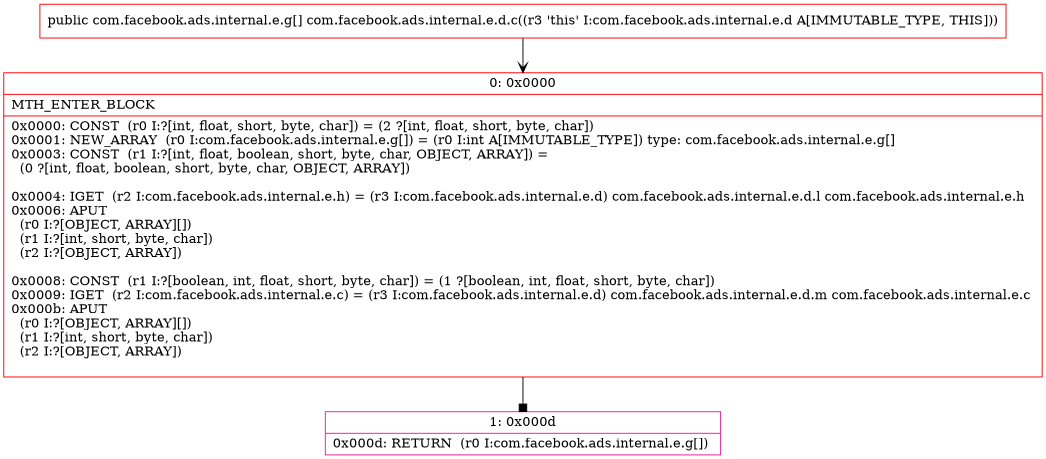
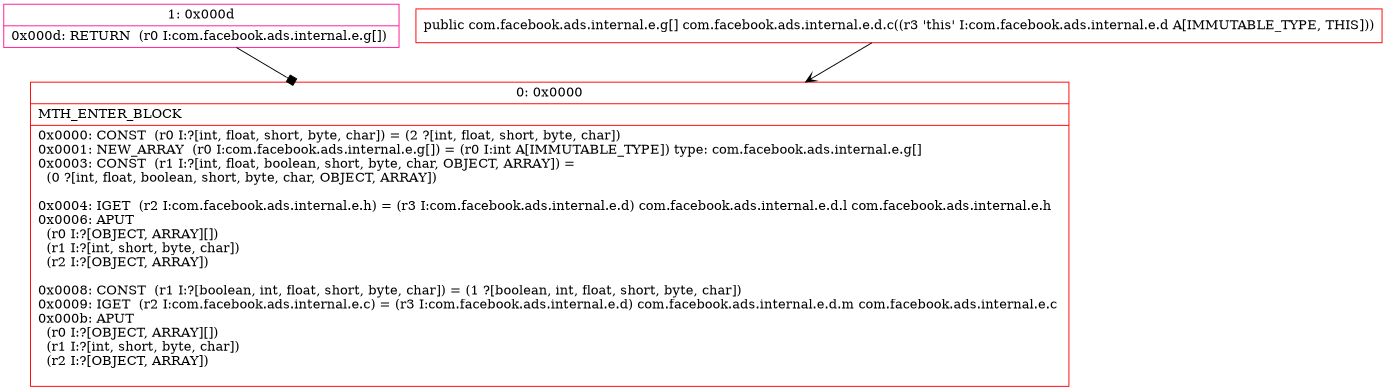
(523, 390) -> (261, 62)
